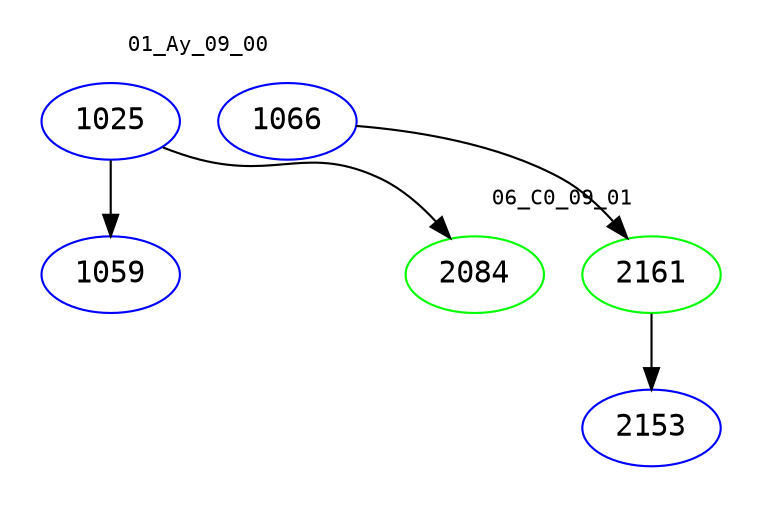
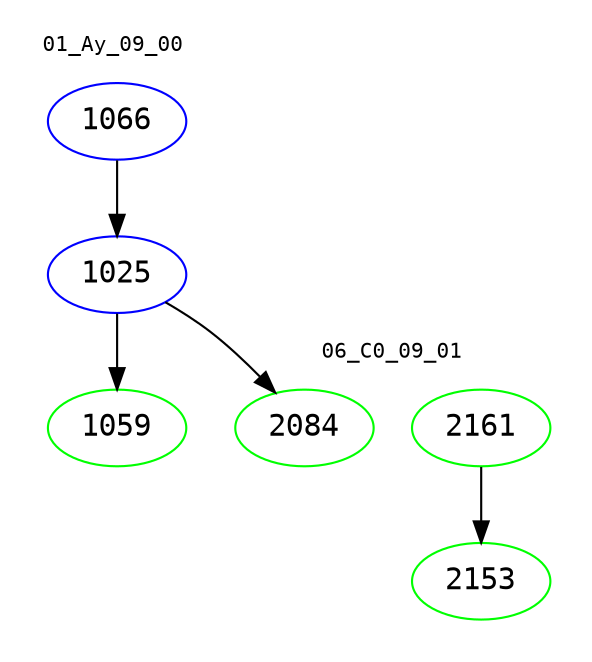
(494, 151) -> (117, 188)
(111, 275) -> (117, 428)
(652, 428) -> (481, 581)
